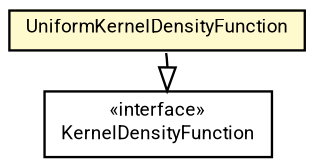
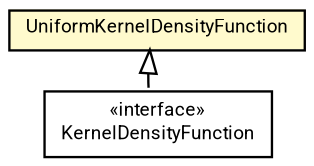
(167, 58) -> (148, 82)
